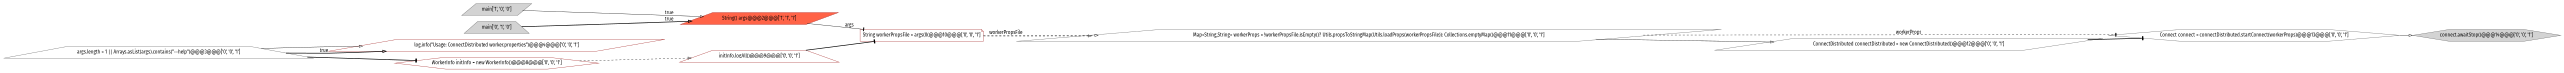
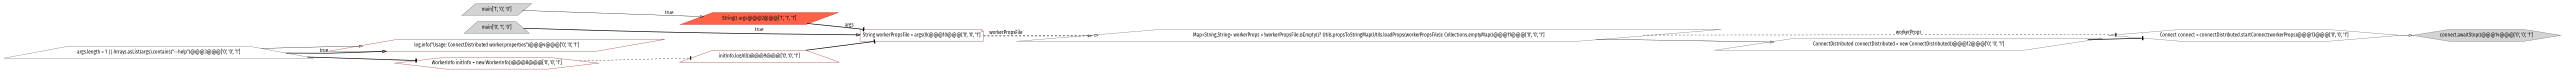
(605, 24) -> (690, 33)
(835, 26) -> (835, 26)
(635, 59) -> (635, 59)
